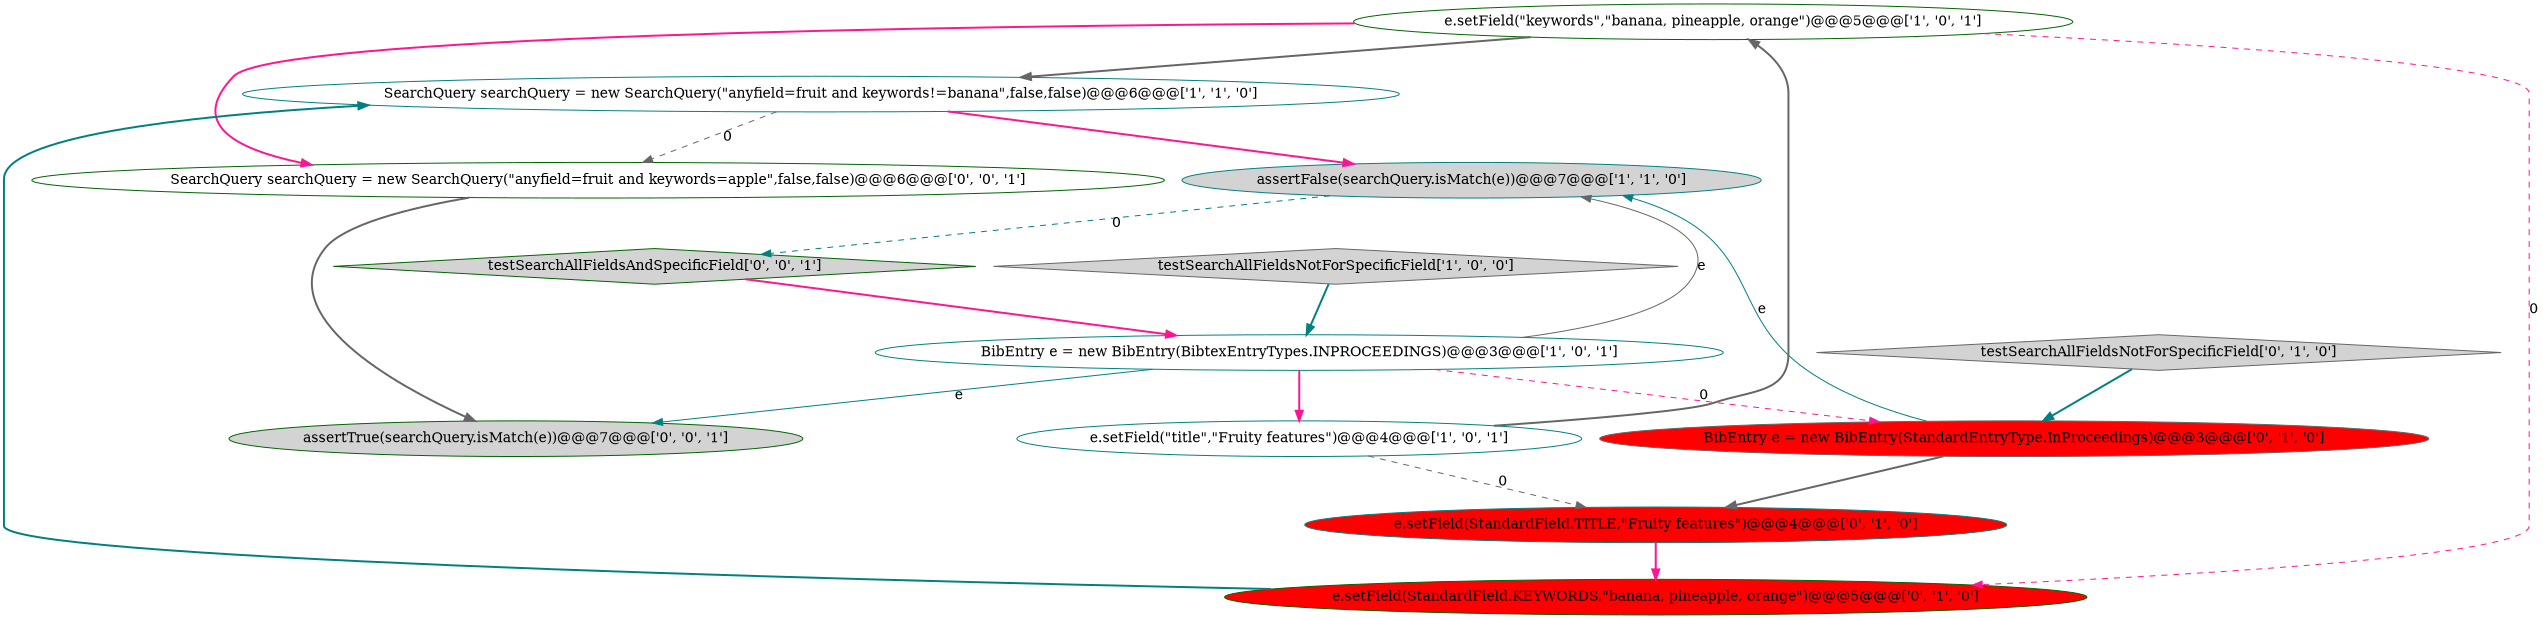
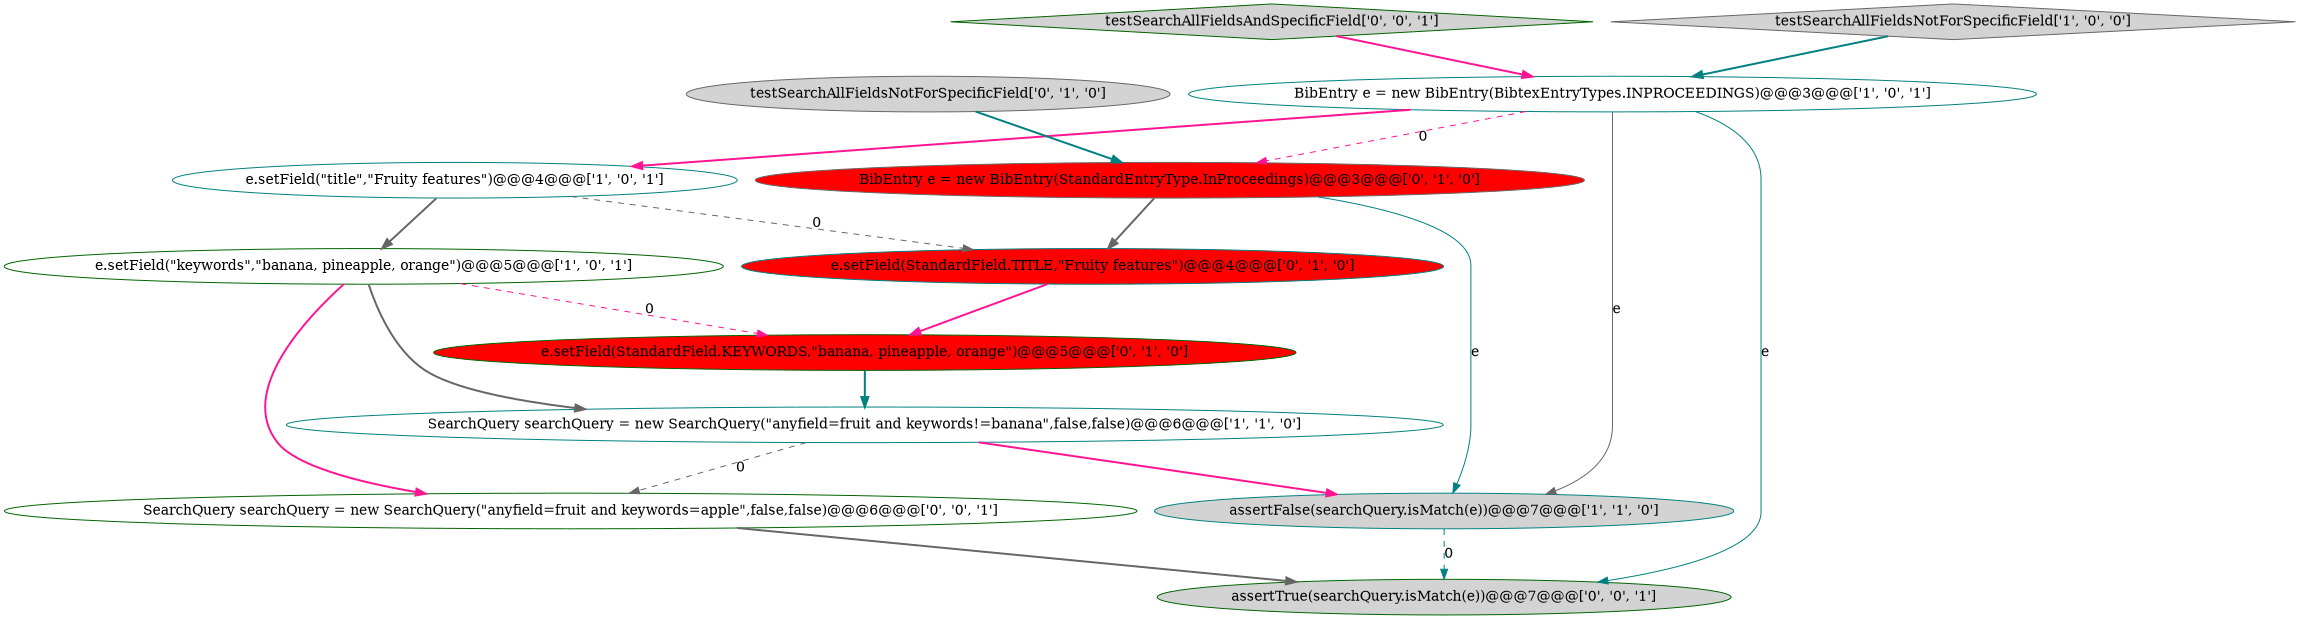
(1050, 225) -> (1444, 549)
(2159, 353) -> (928, 94)
